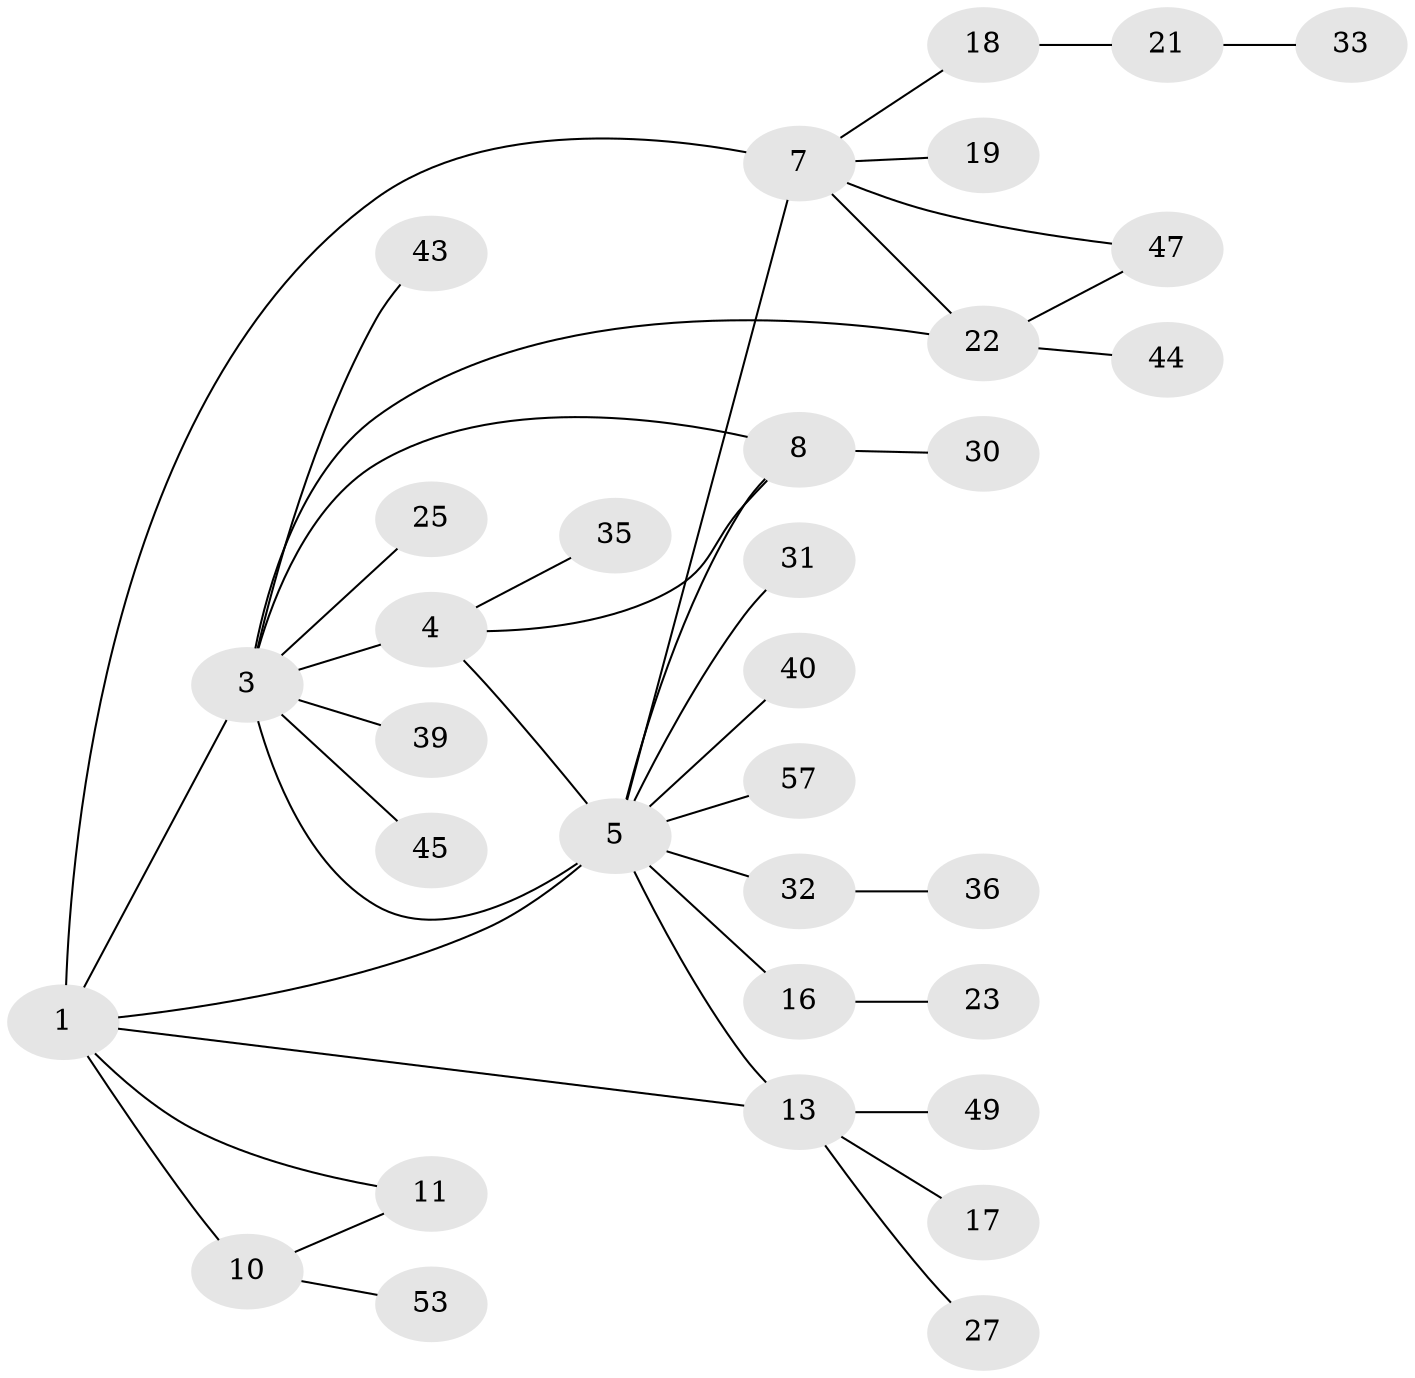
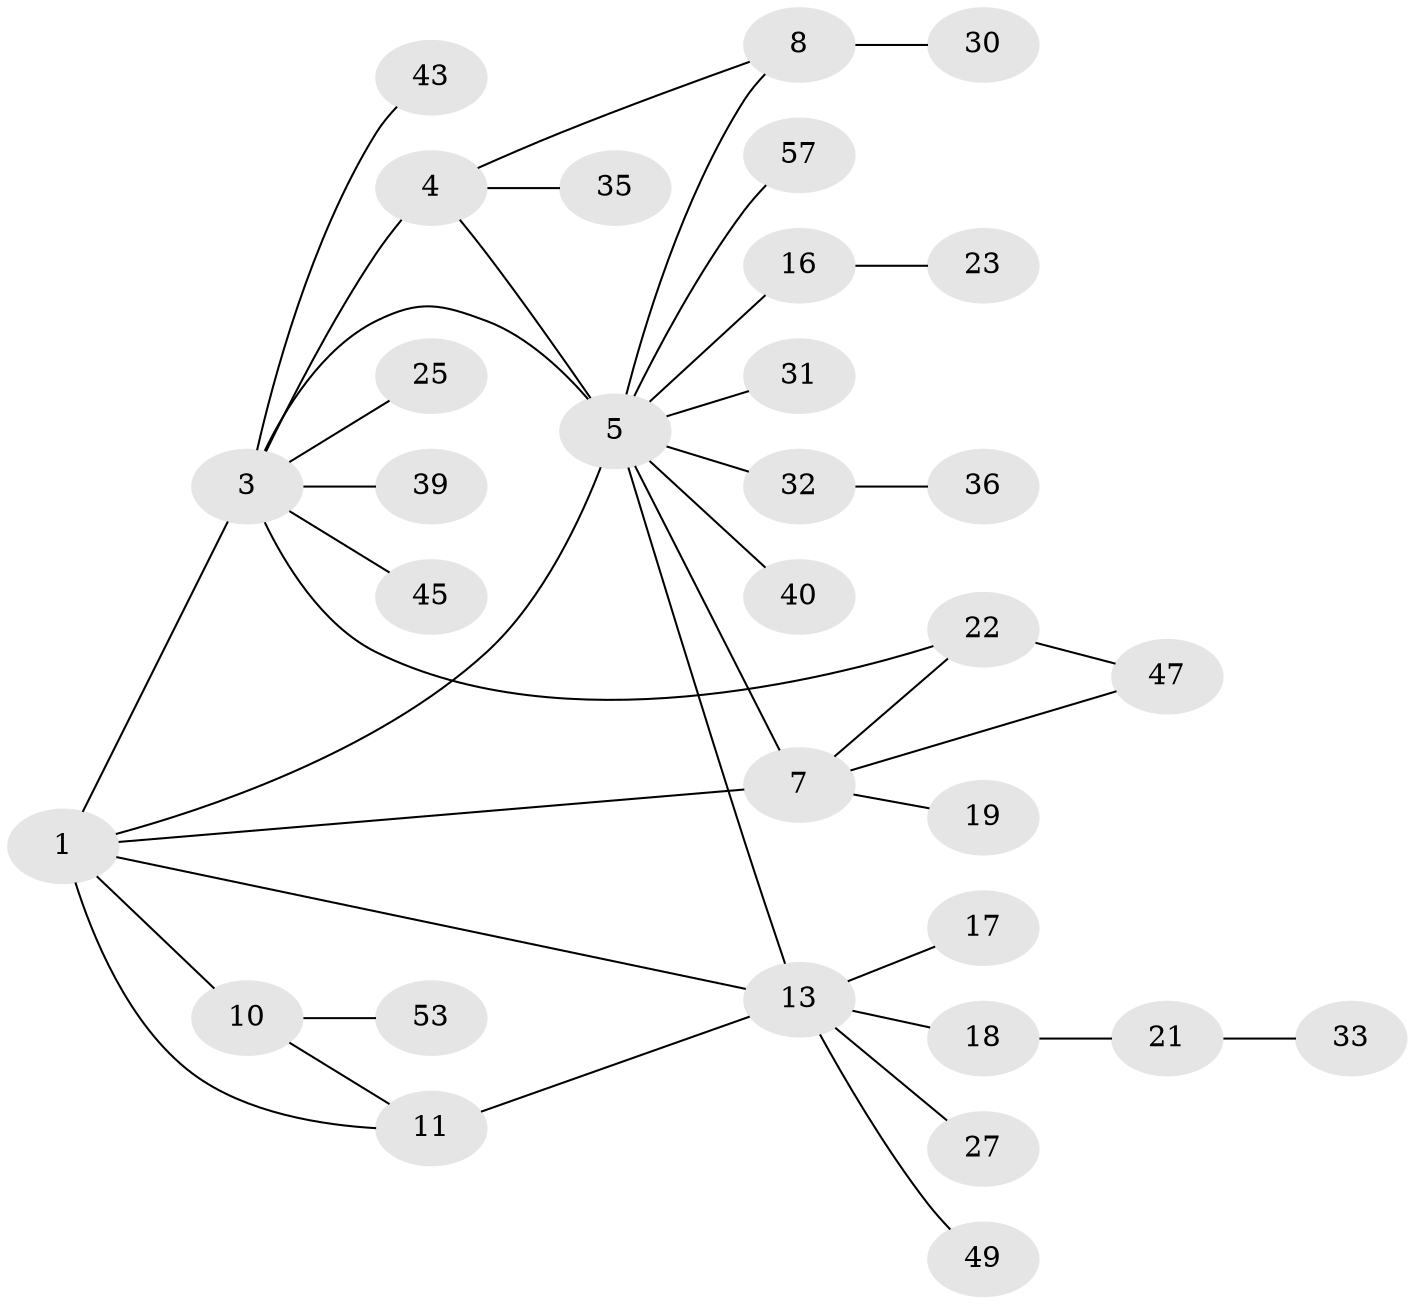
(892, 104) -> (891, 1019)
(1167, 360) -> none
(449, 434) -> none
none -> (615, 1064)
